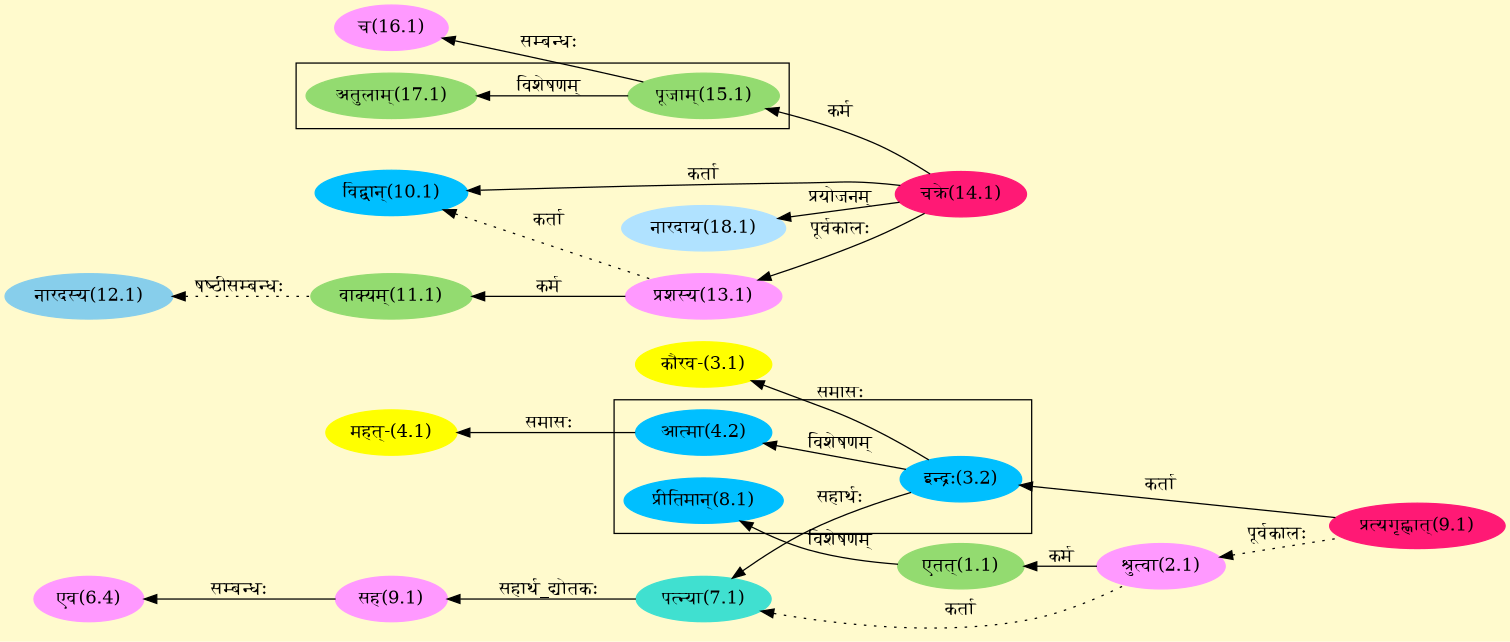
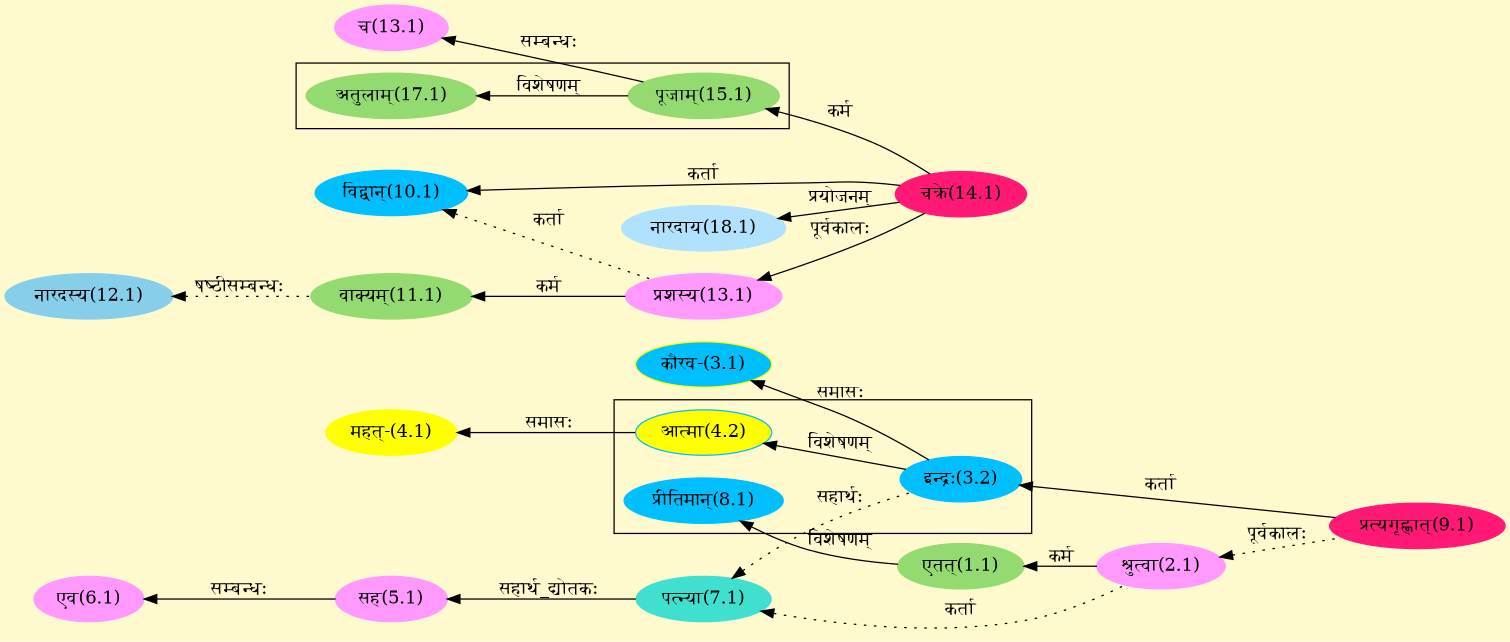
(391, 28) -> (391, 28)
(704, 364) -> (704, 364)
(704, 433) -> (704, 433)
(823, 524) -> (823, 524)
(89, 599) -> (89, 599)
(391, 599) -> (391, 599)
